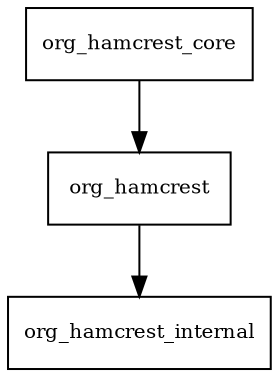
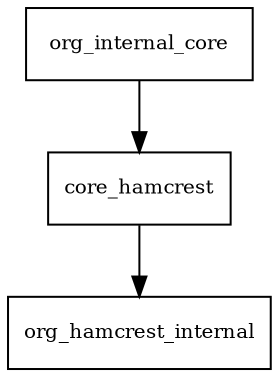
(139, 44) -> (139, 44)
(139, 189) -> (139, 189)
